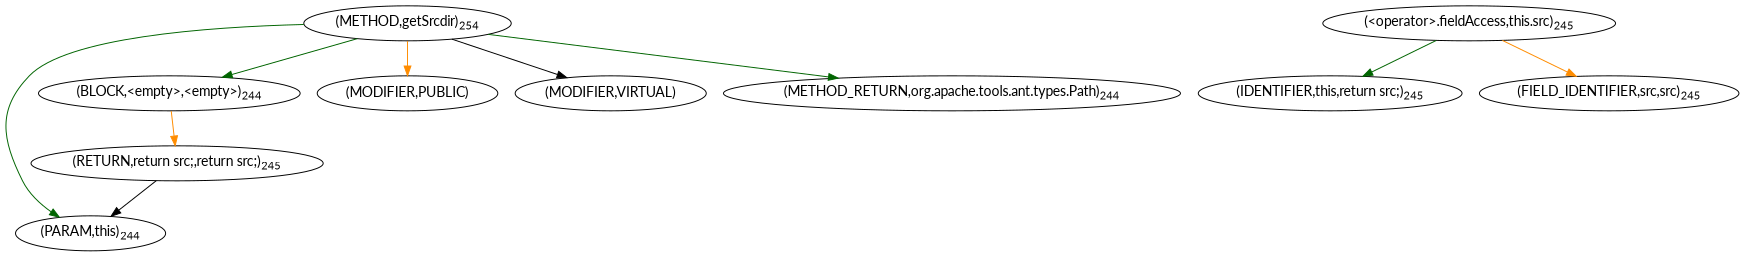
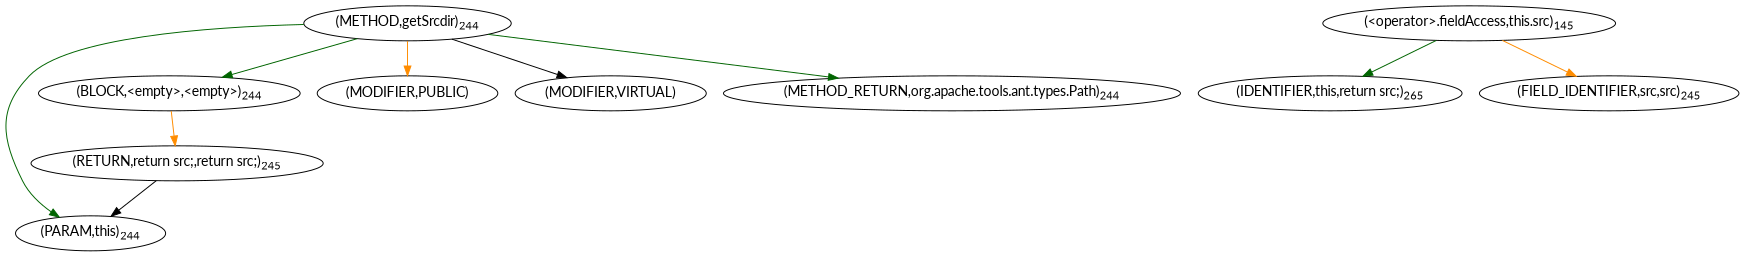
(469, 22) -> (469, 22)
(1564, 22) -> (1564, 22)
(1414, 92) -> (1414, 92)
